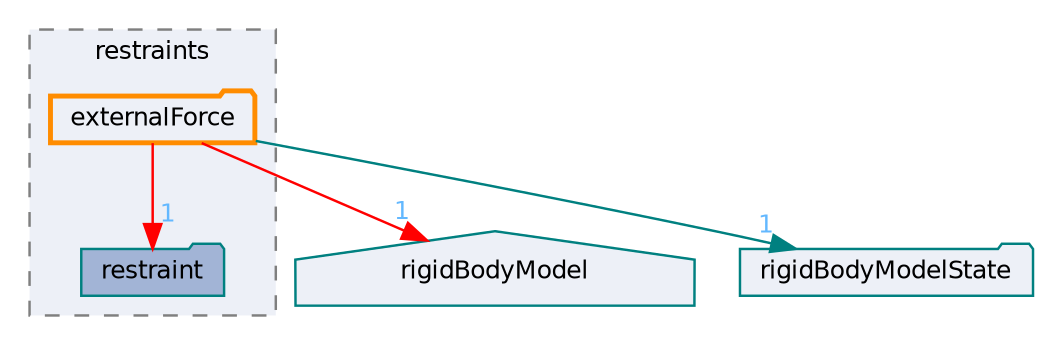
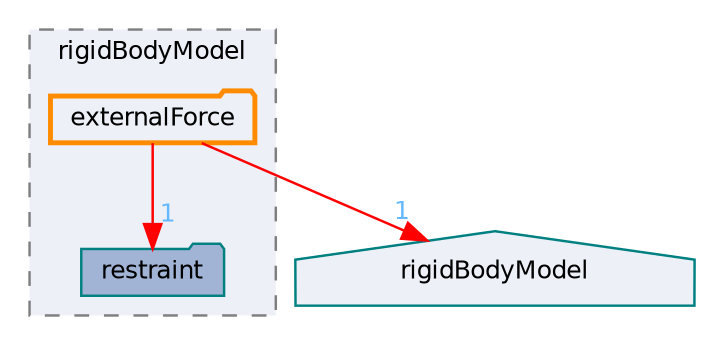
(153, 53) -> (153, 53)
(887, 272) -> none
